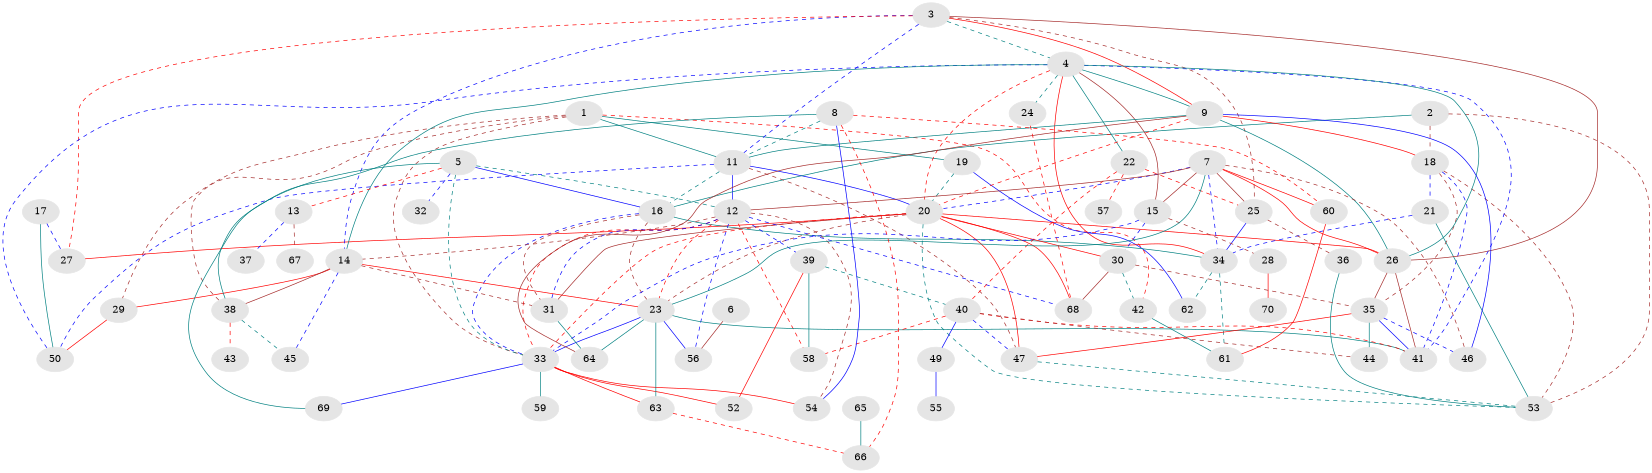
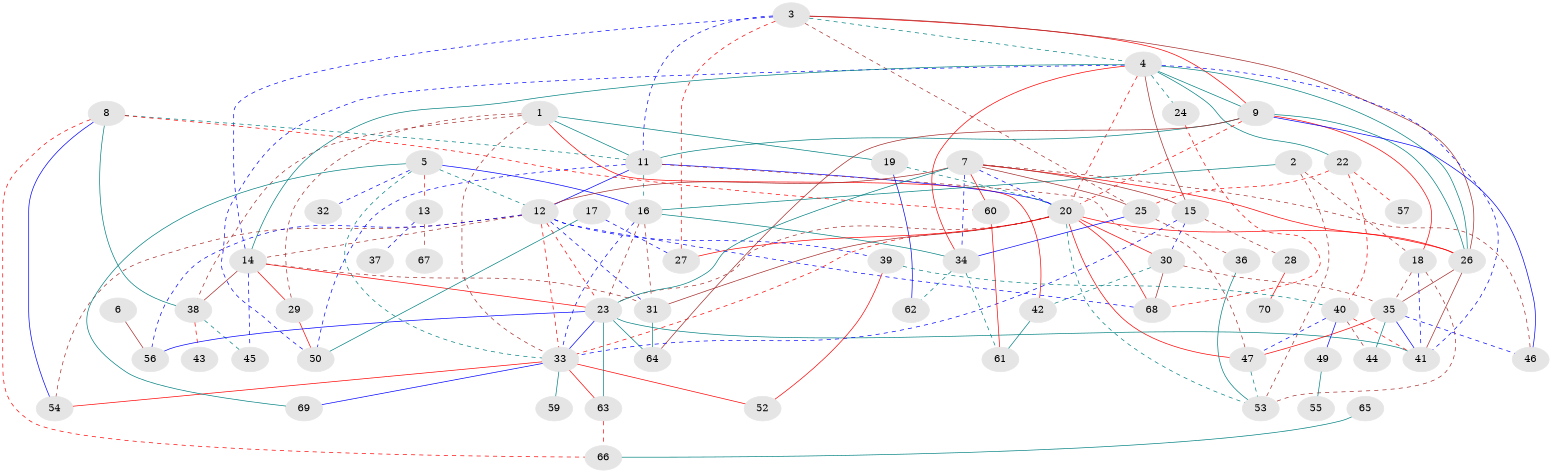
(933, 140) -> (827, 182)
(1430, 212) -> none
(809, 359) -> none
(936, 384) -> (1320, 384)
